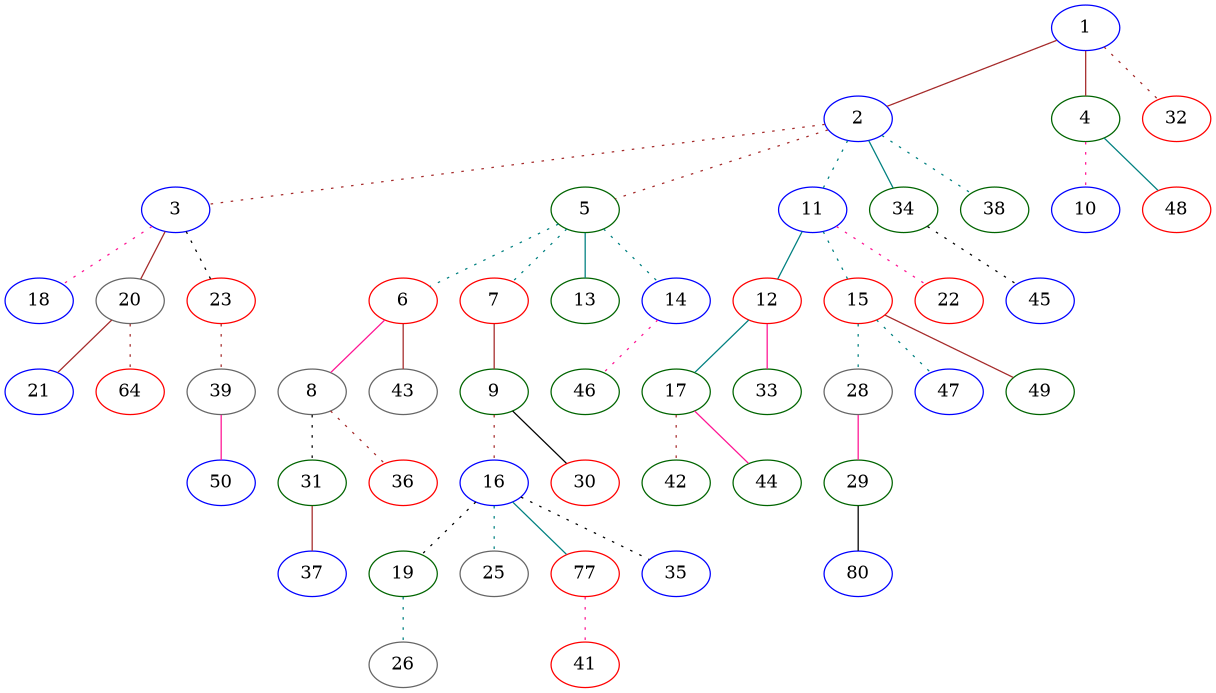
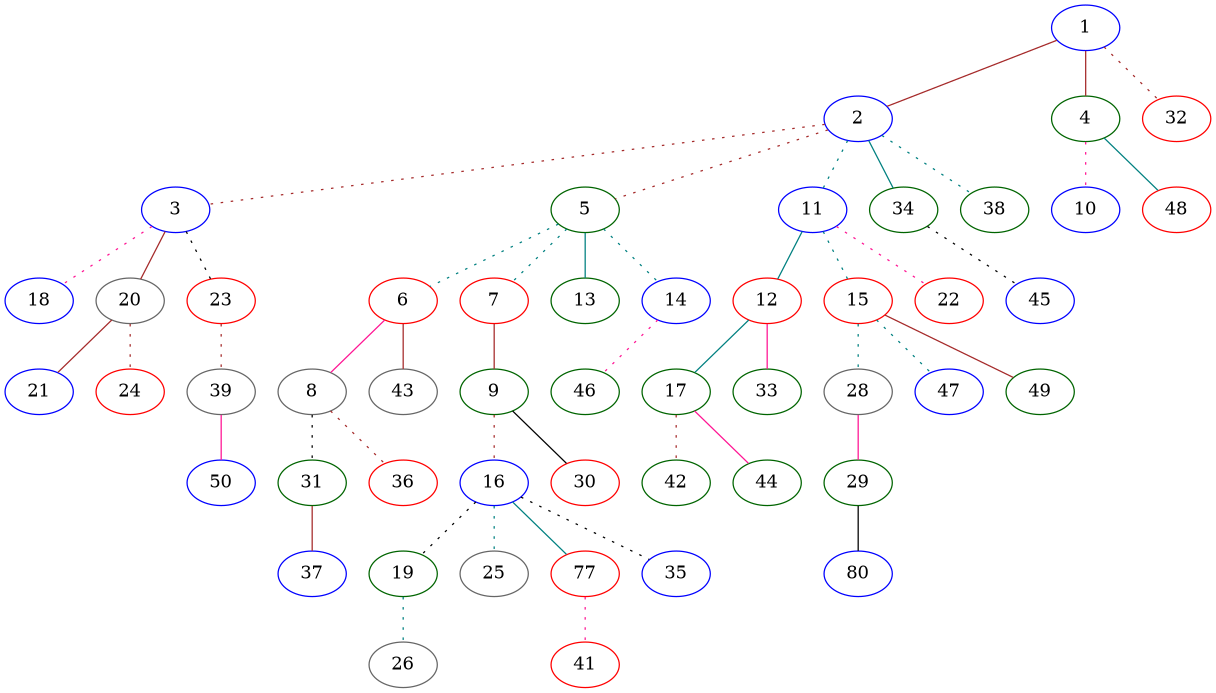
(130, 392) -> (130, 392)
